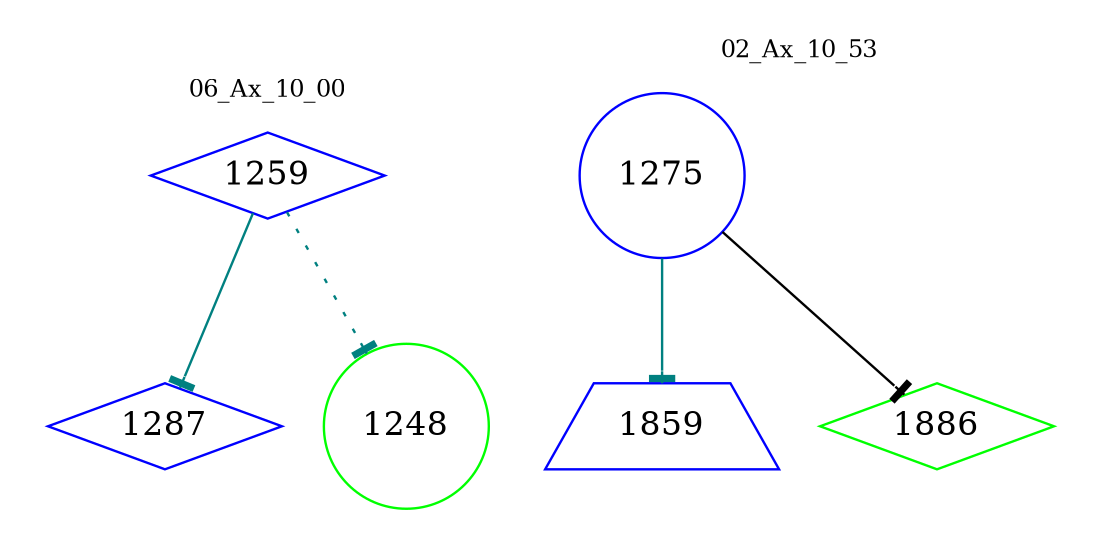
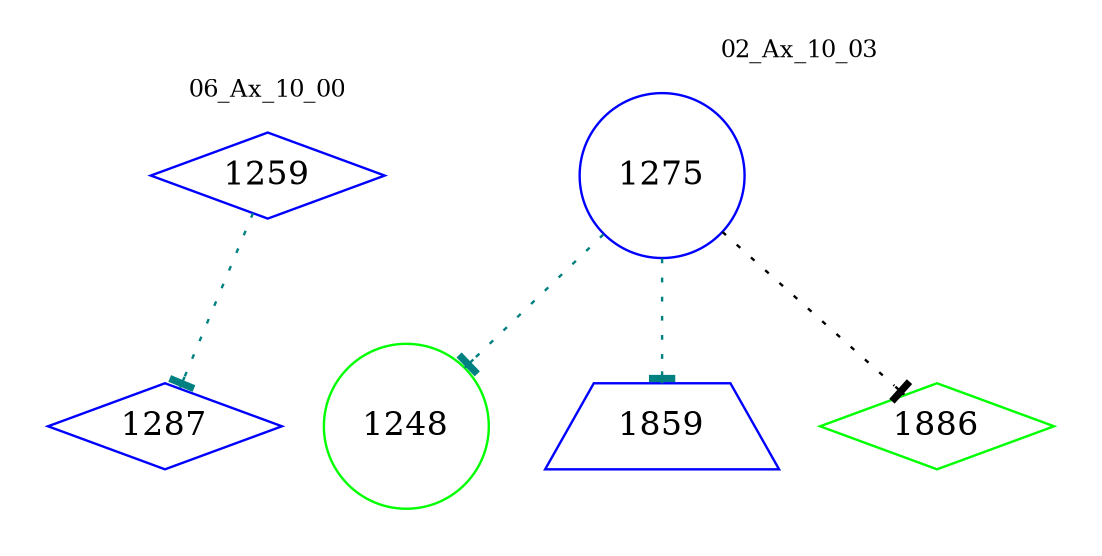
(800, 51) -> (800, 51)
(324, 277) -> (542, 294)
(219, 295) -> (219, 295)
(808, 309) -> (808, 309)
(662, 315) -> (662, 315)
